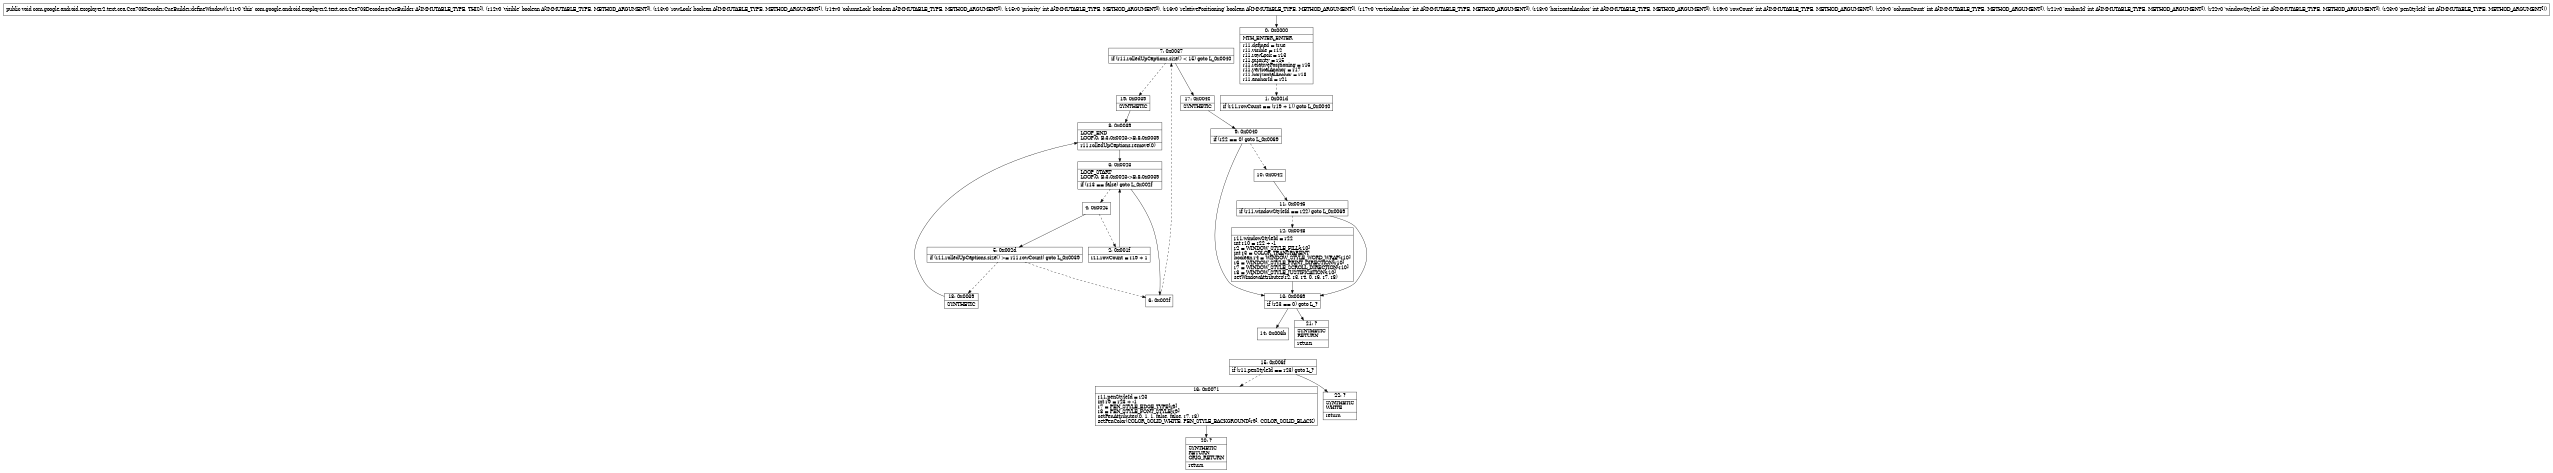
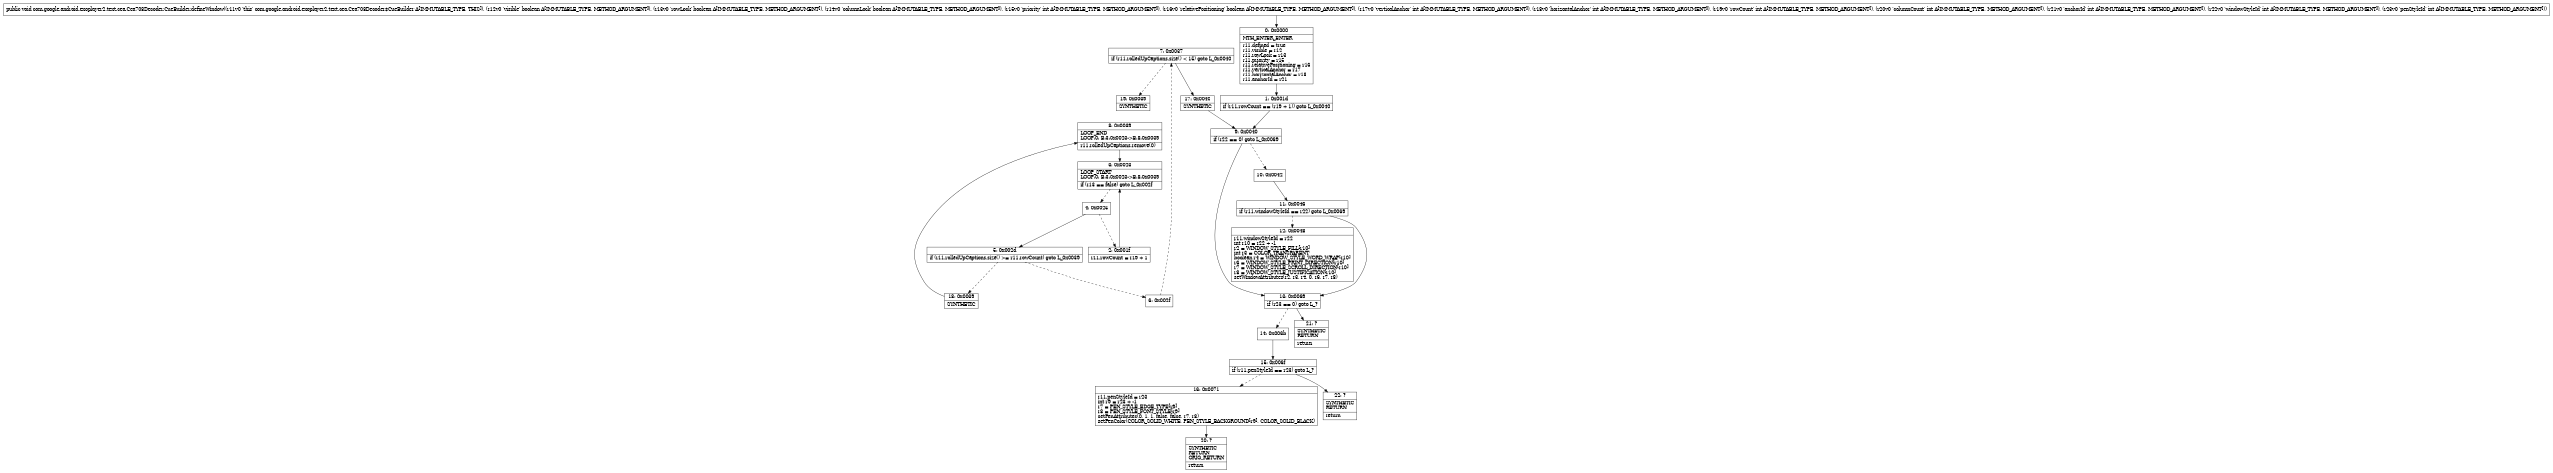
(1276, 88) -> (1276, 88)
(1128, 115) -> none
none -> (1262, 119)
(1156, 237) -> none
(1292, 286) -> none
(1283, 317) -> (1283, 317)
none -> (1273, 348)
(1334, 408) -> (1336, 408)
